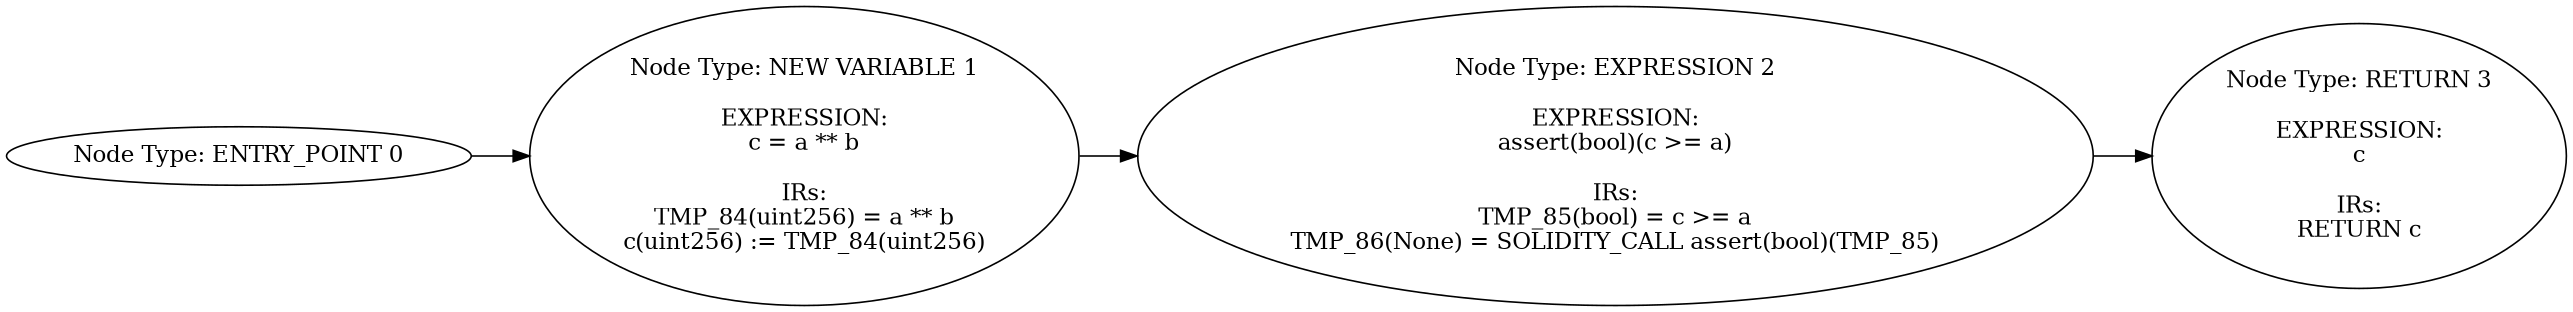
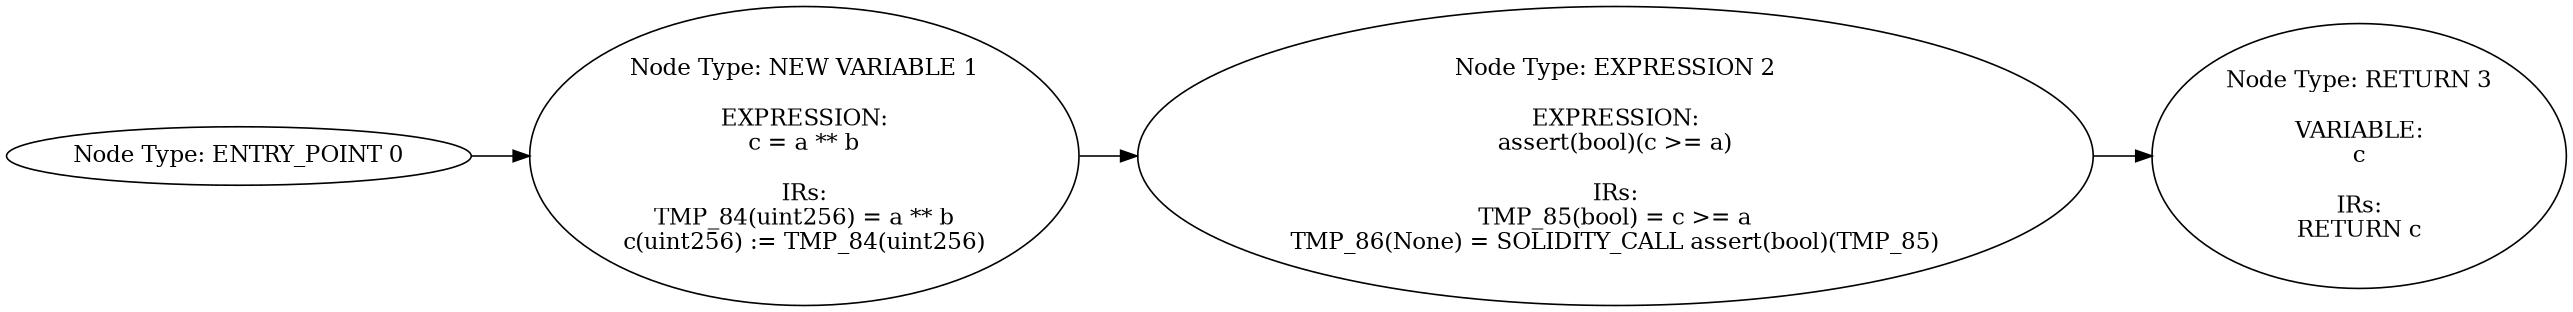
(2359, 156) -> (2359, 156)
